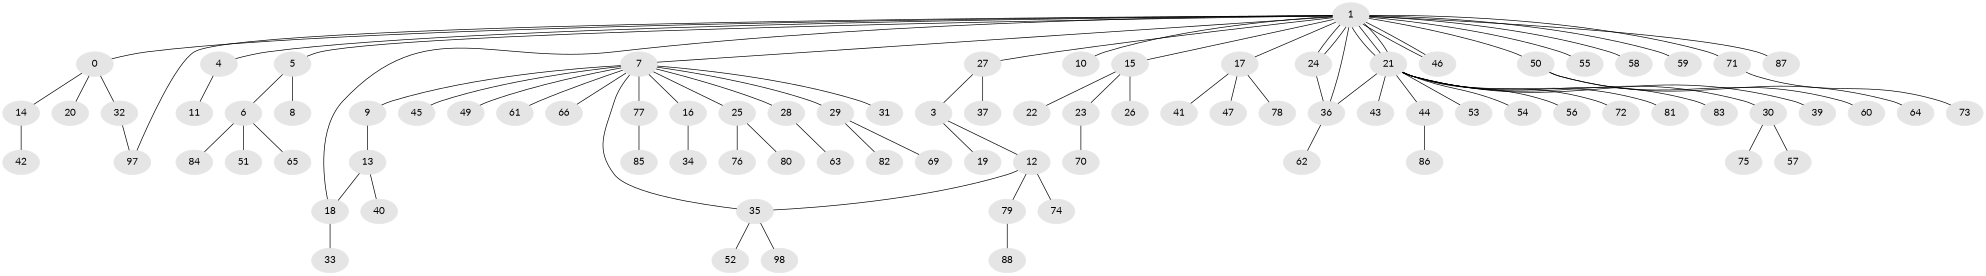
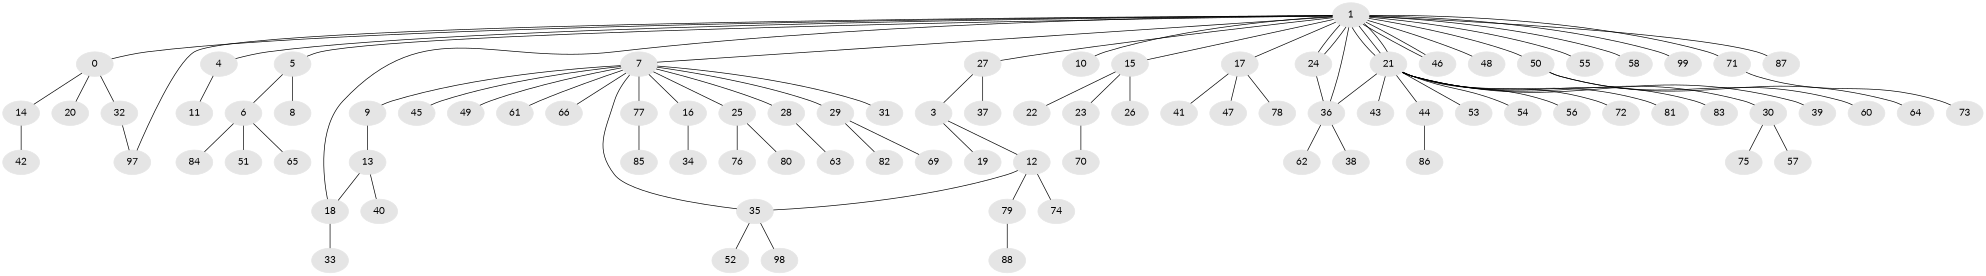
none -> (1487, 64)
(1683, 64) -> (1683, 64)
none -> (1351, 162)
